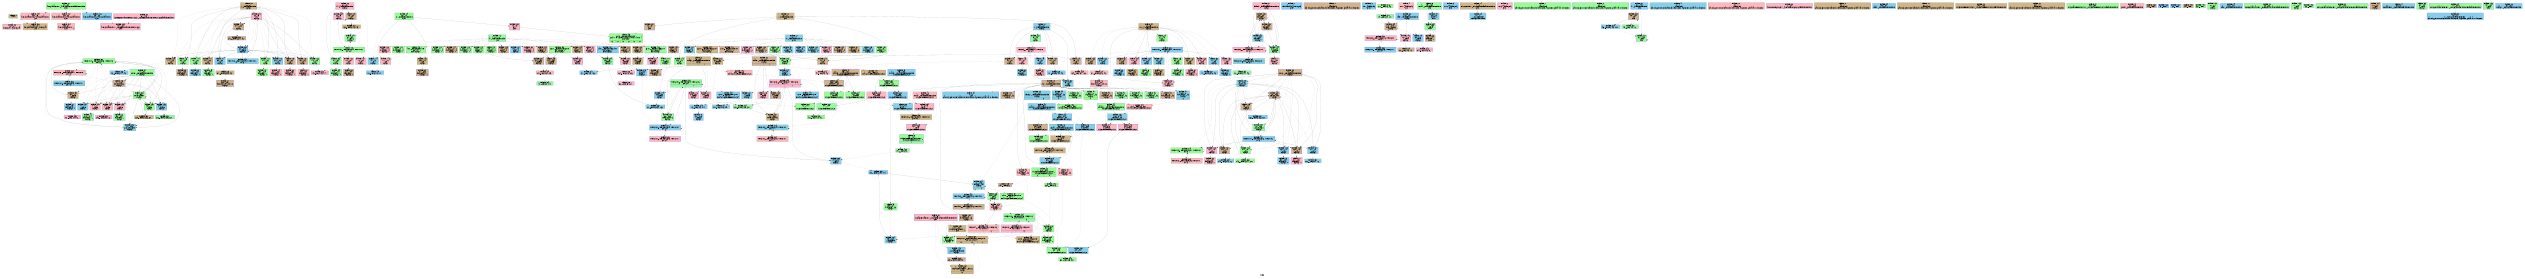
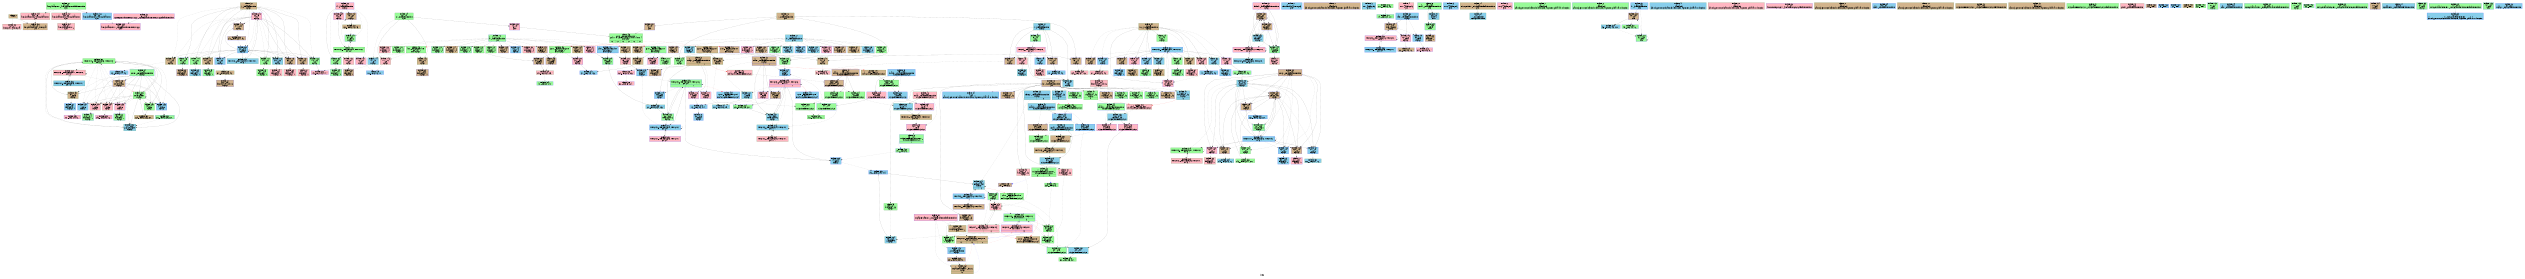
(773, 117) -> (773, 117)
